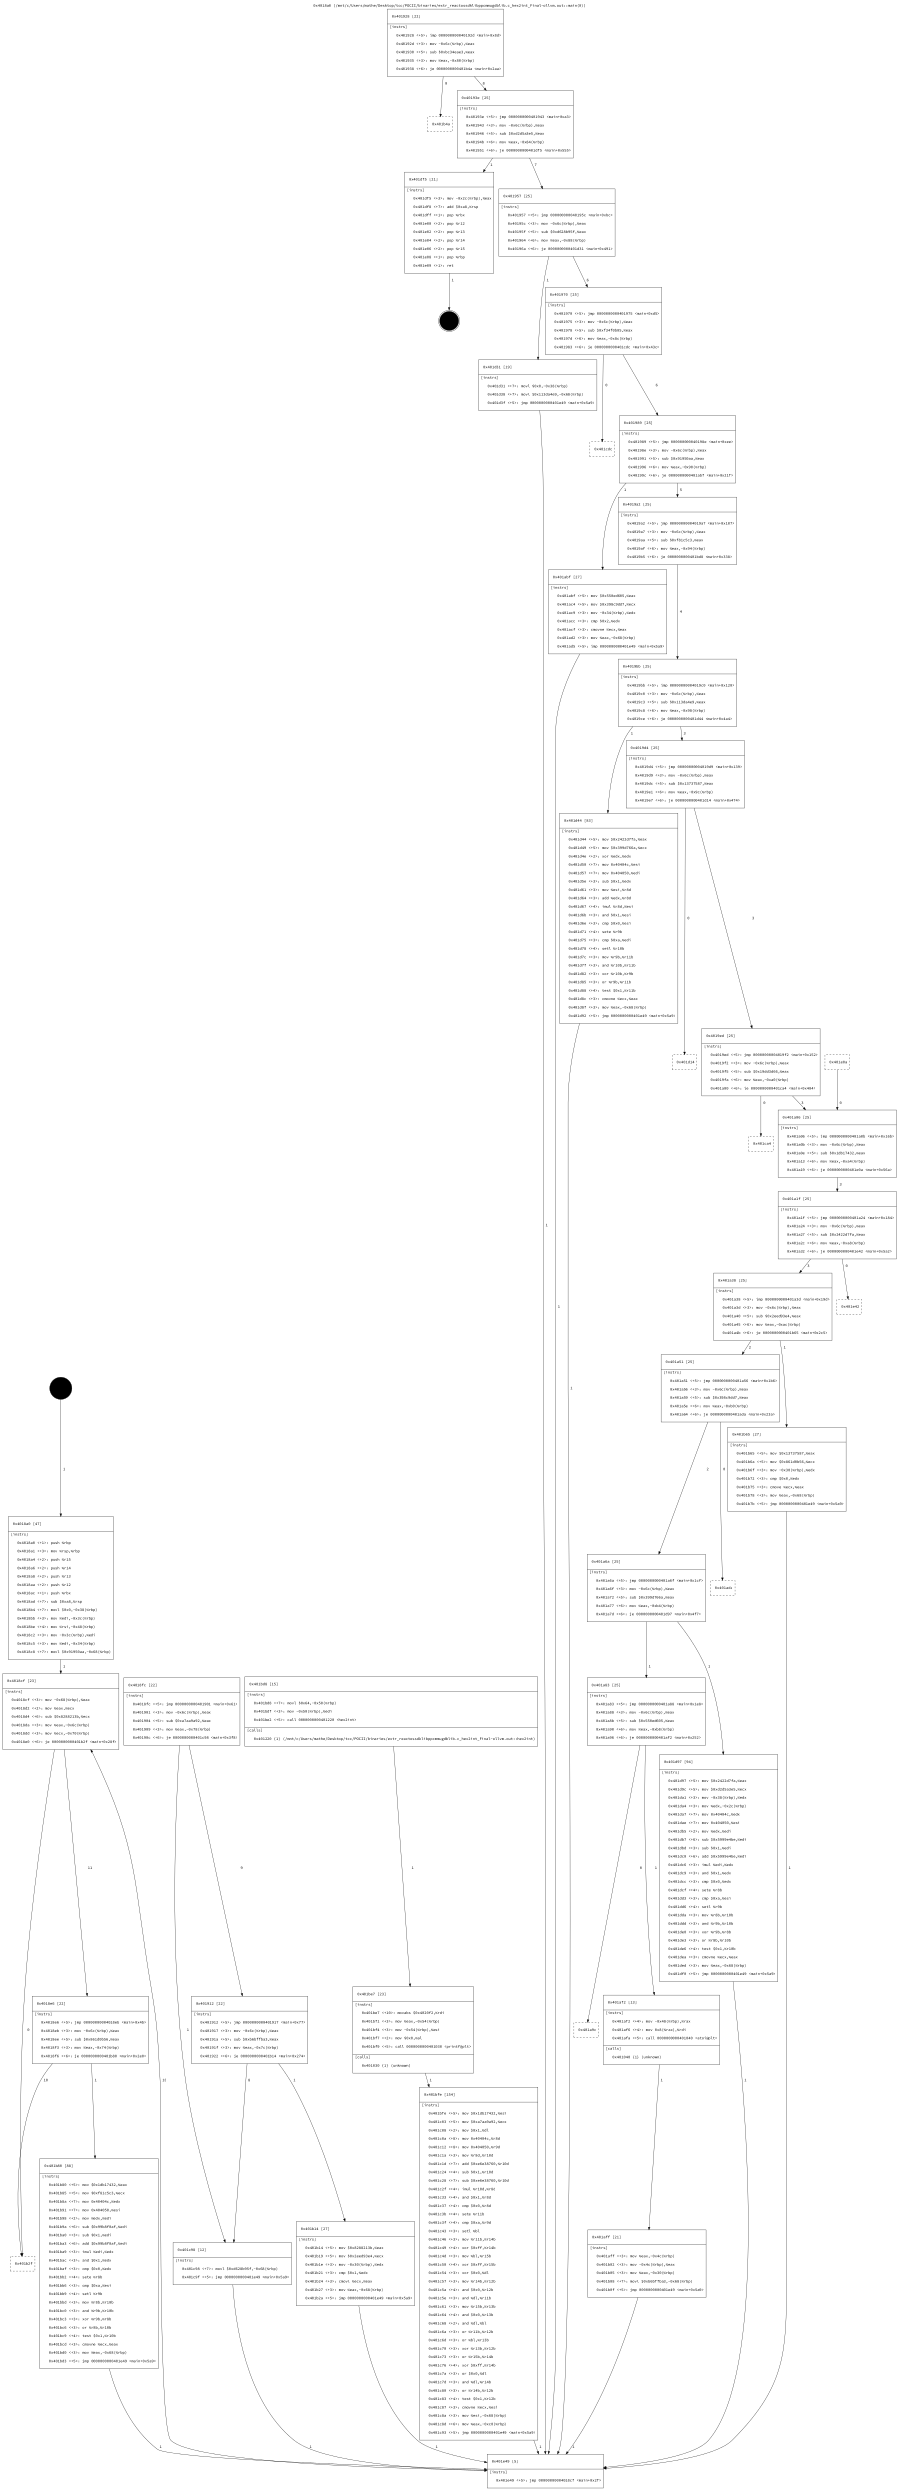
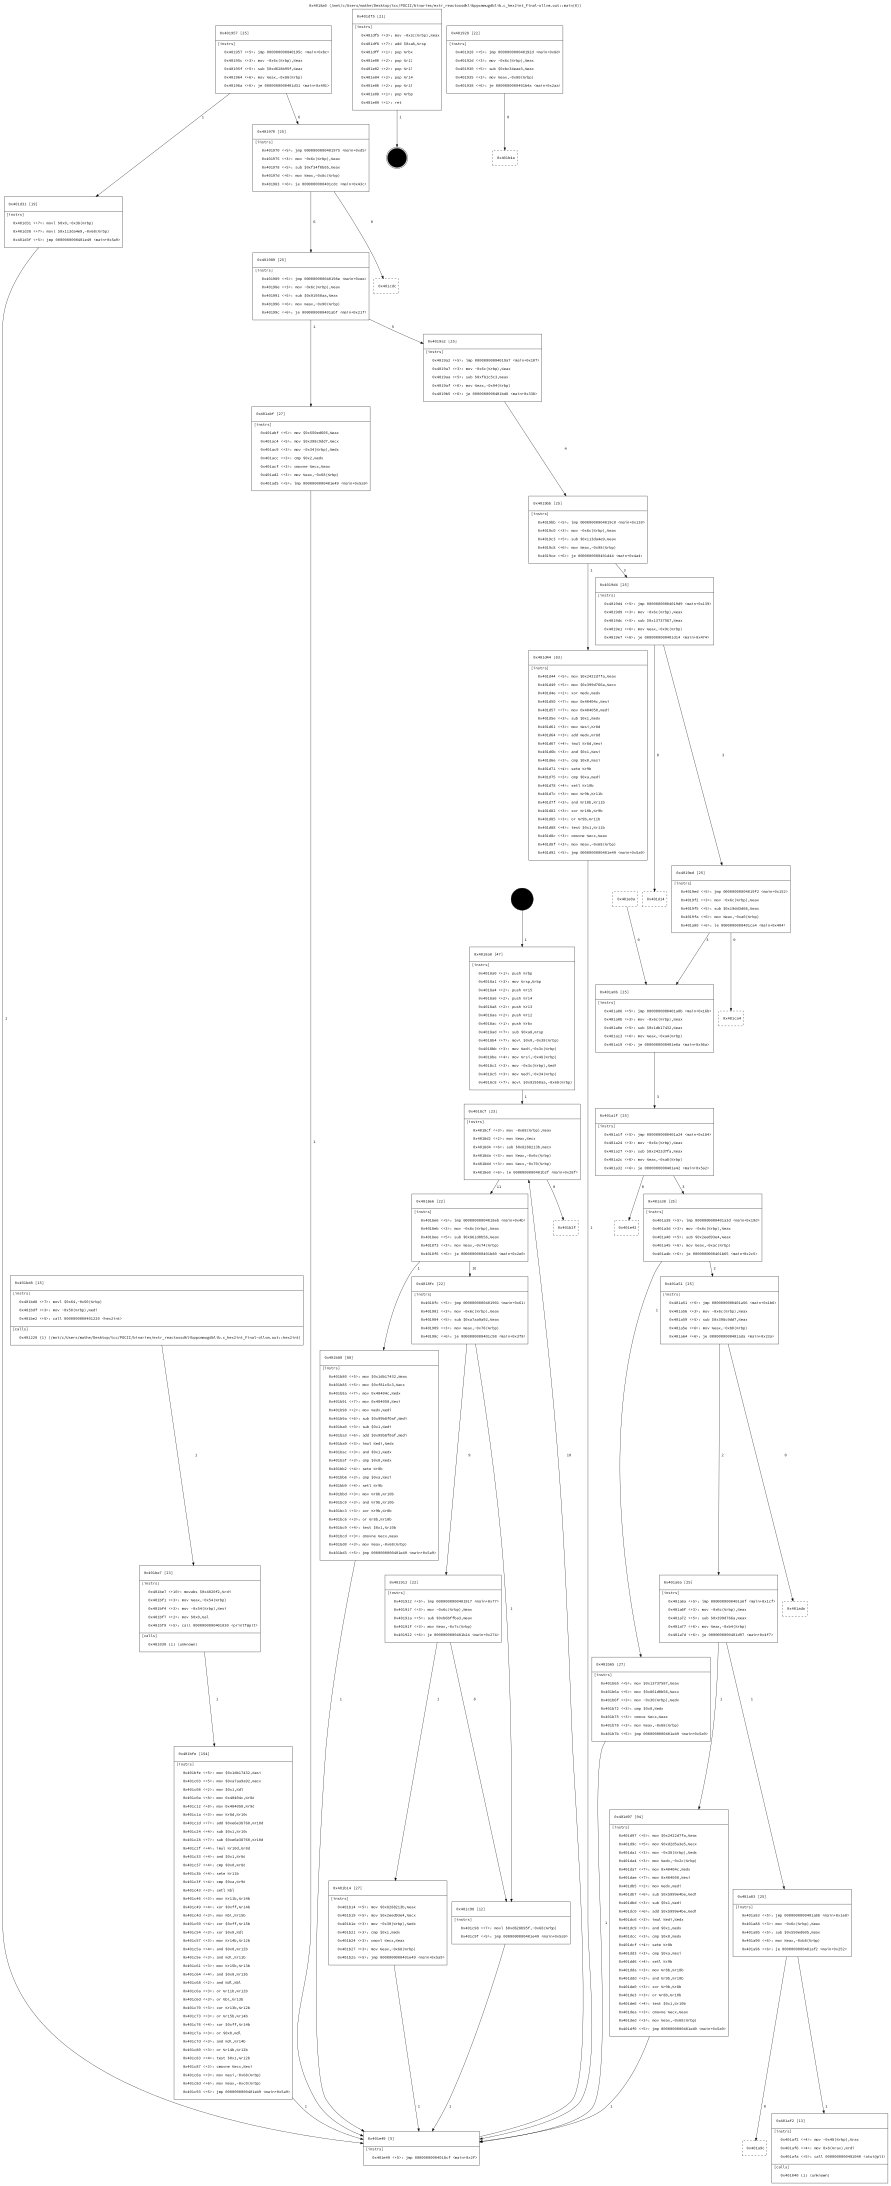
(515, 124) -> none
(22, 2141) -> (470, 1268)
(647, 2264) -> none
